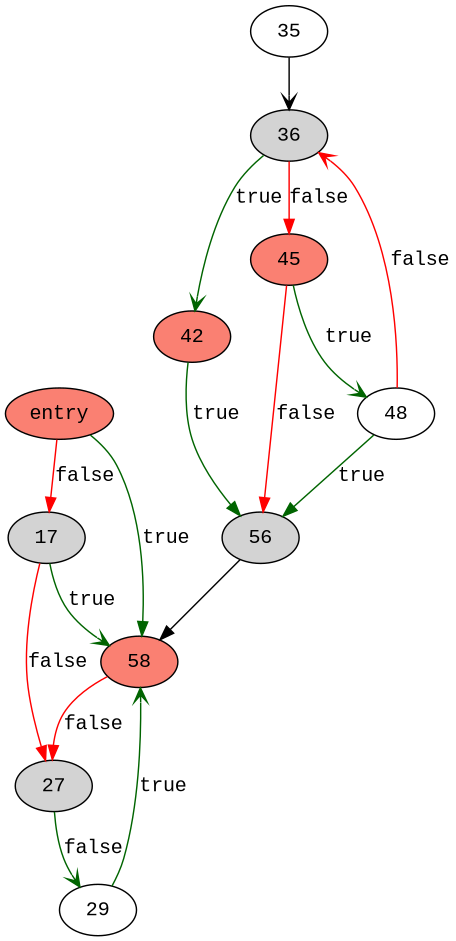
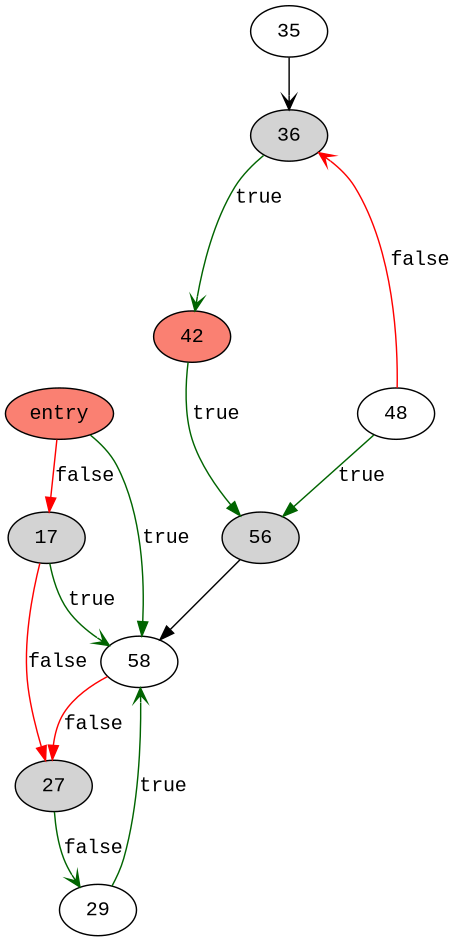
(289, 260) -> none
(139, 662) -> (139, 662)
